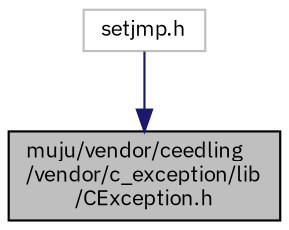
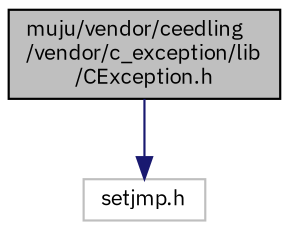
(144, 80) -> (144, 128)
